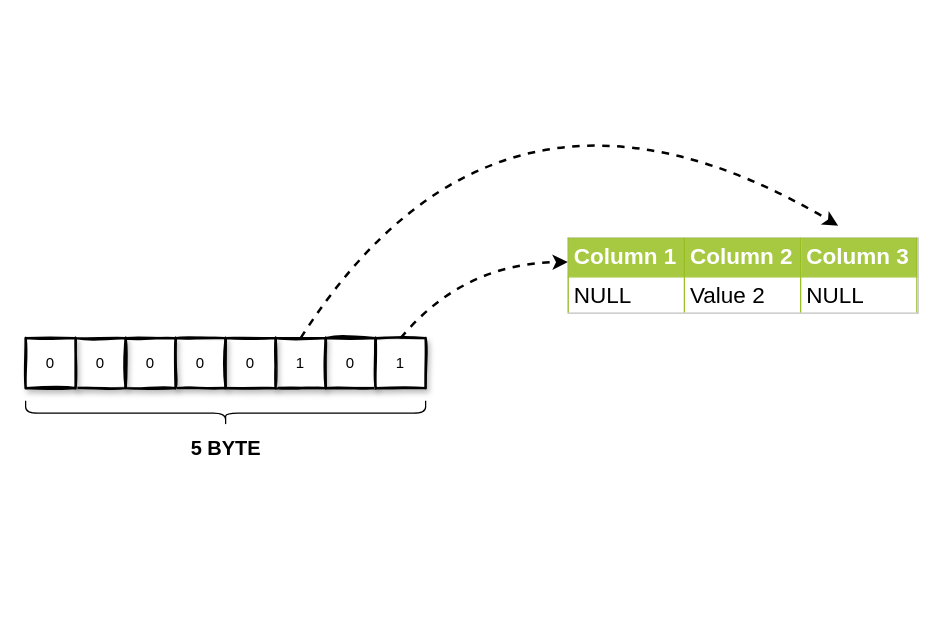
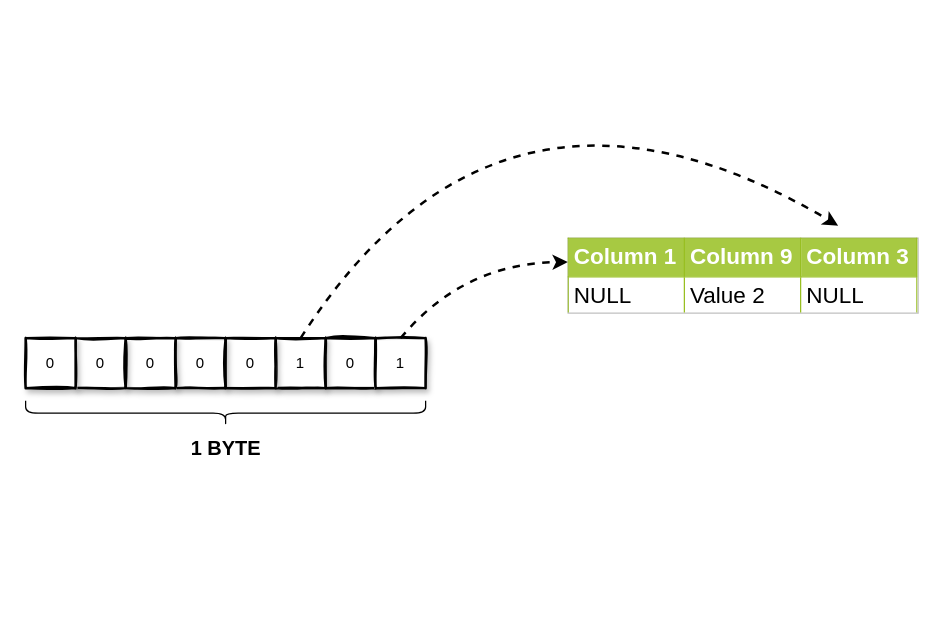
(657, 256) -> (657, 256)
(226, 448) -> (226, 448)
